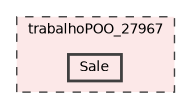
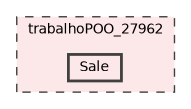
(96, 30) -> (96, 30)
